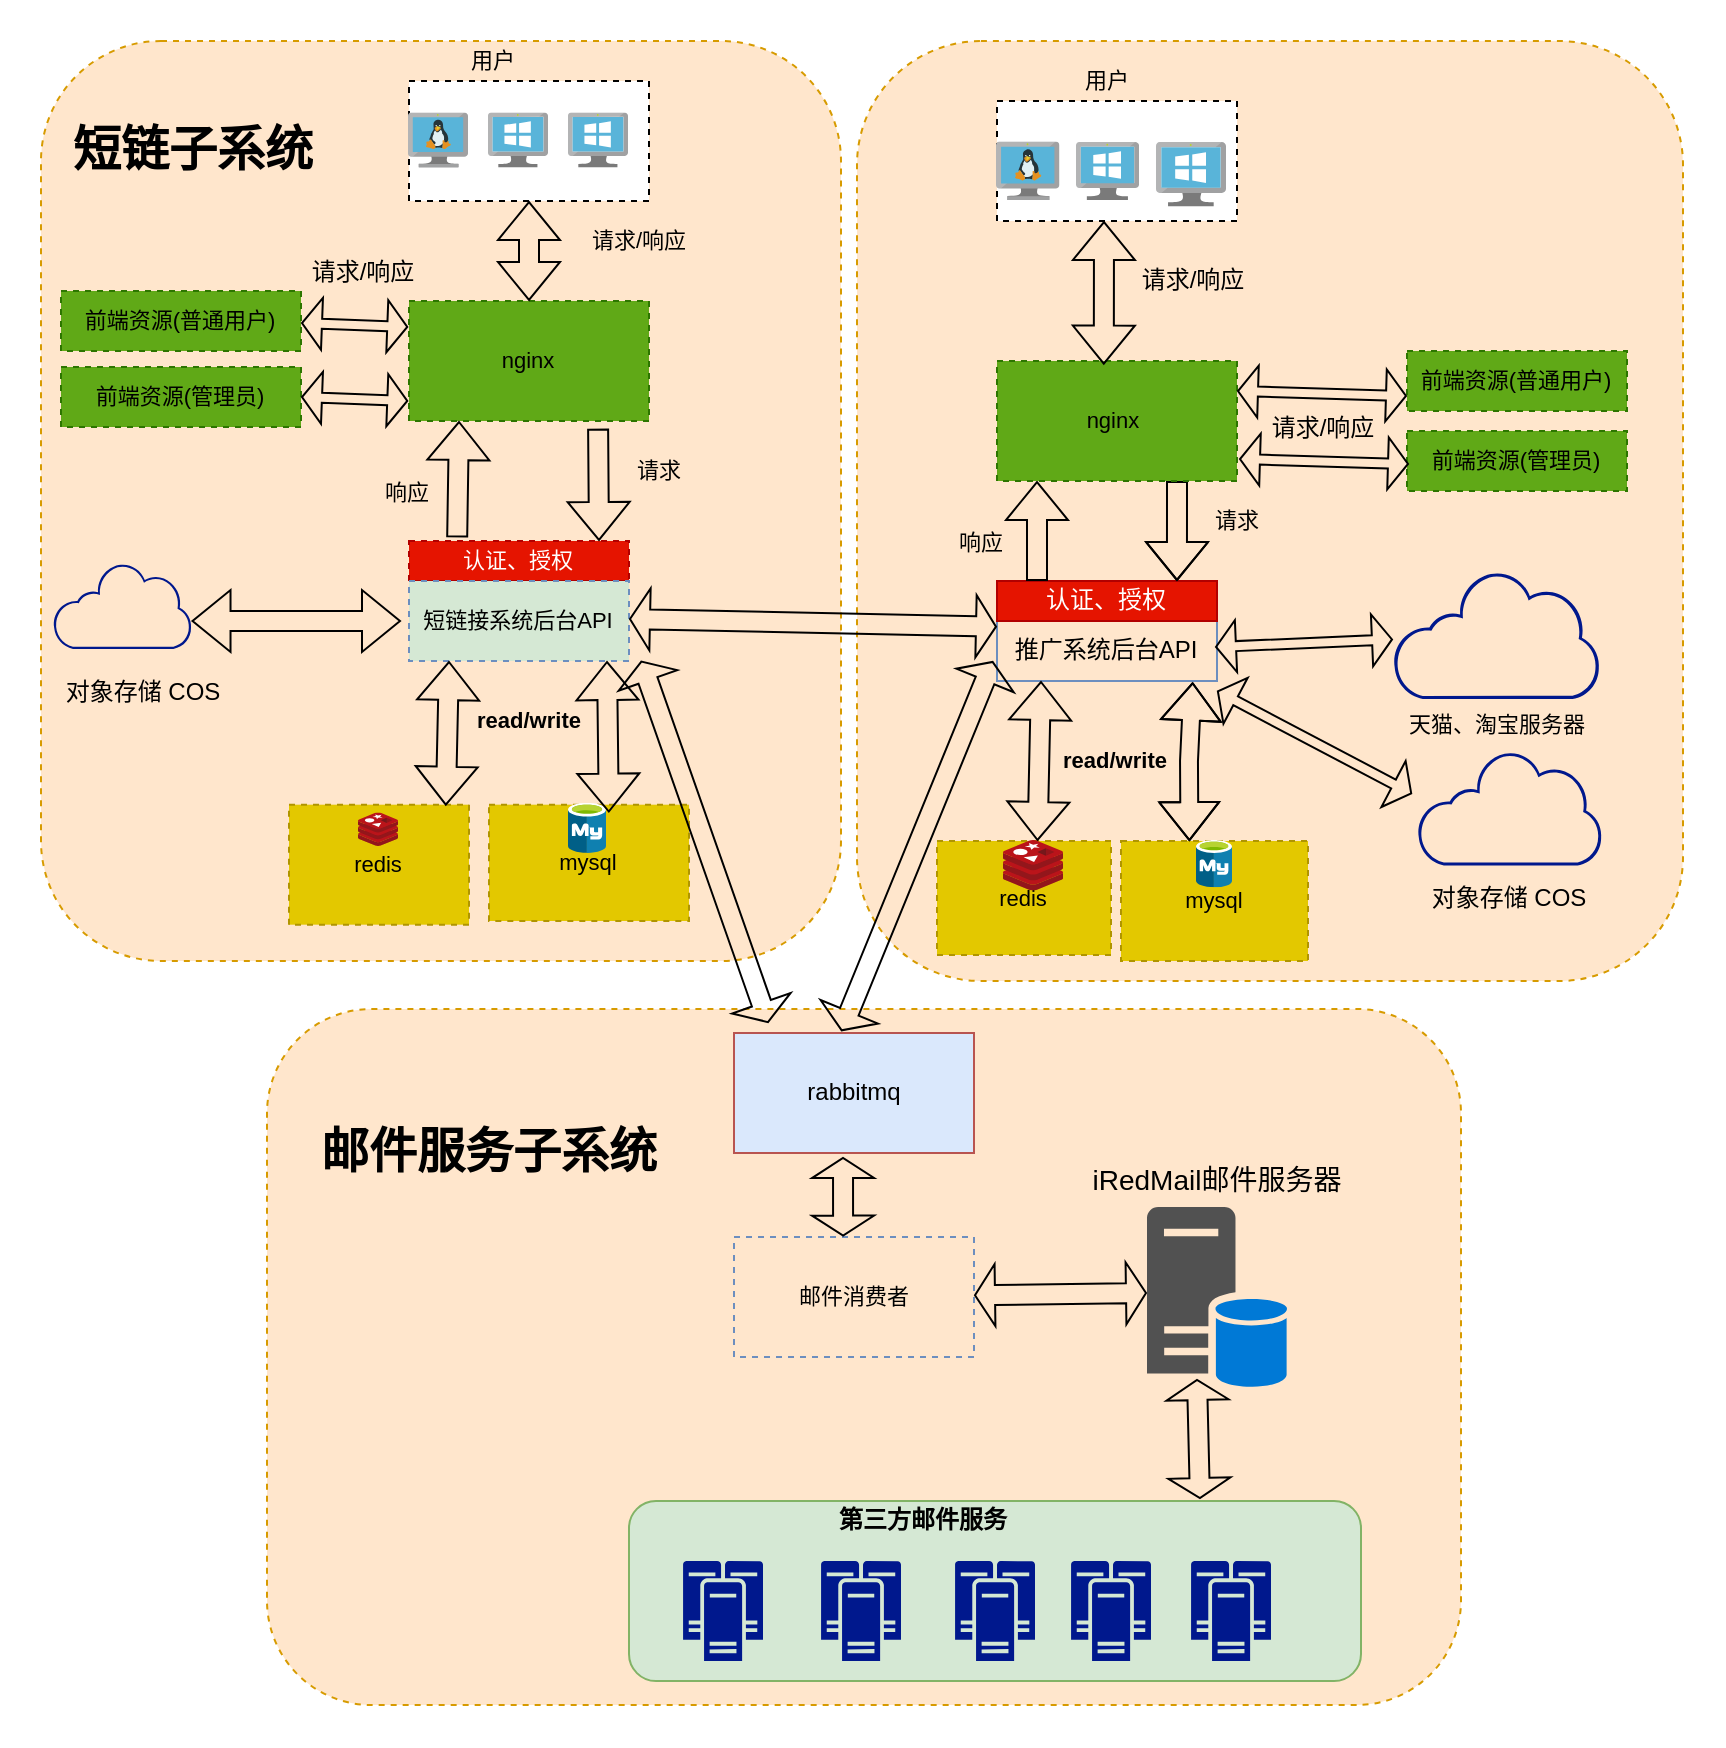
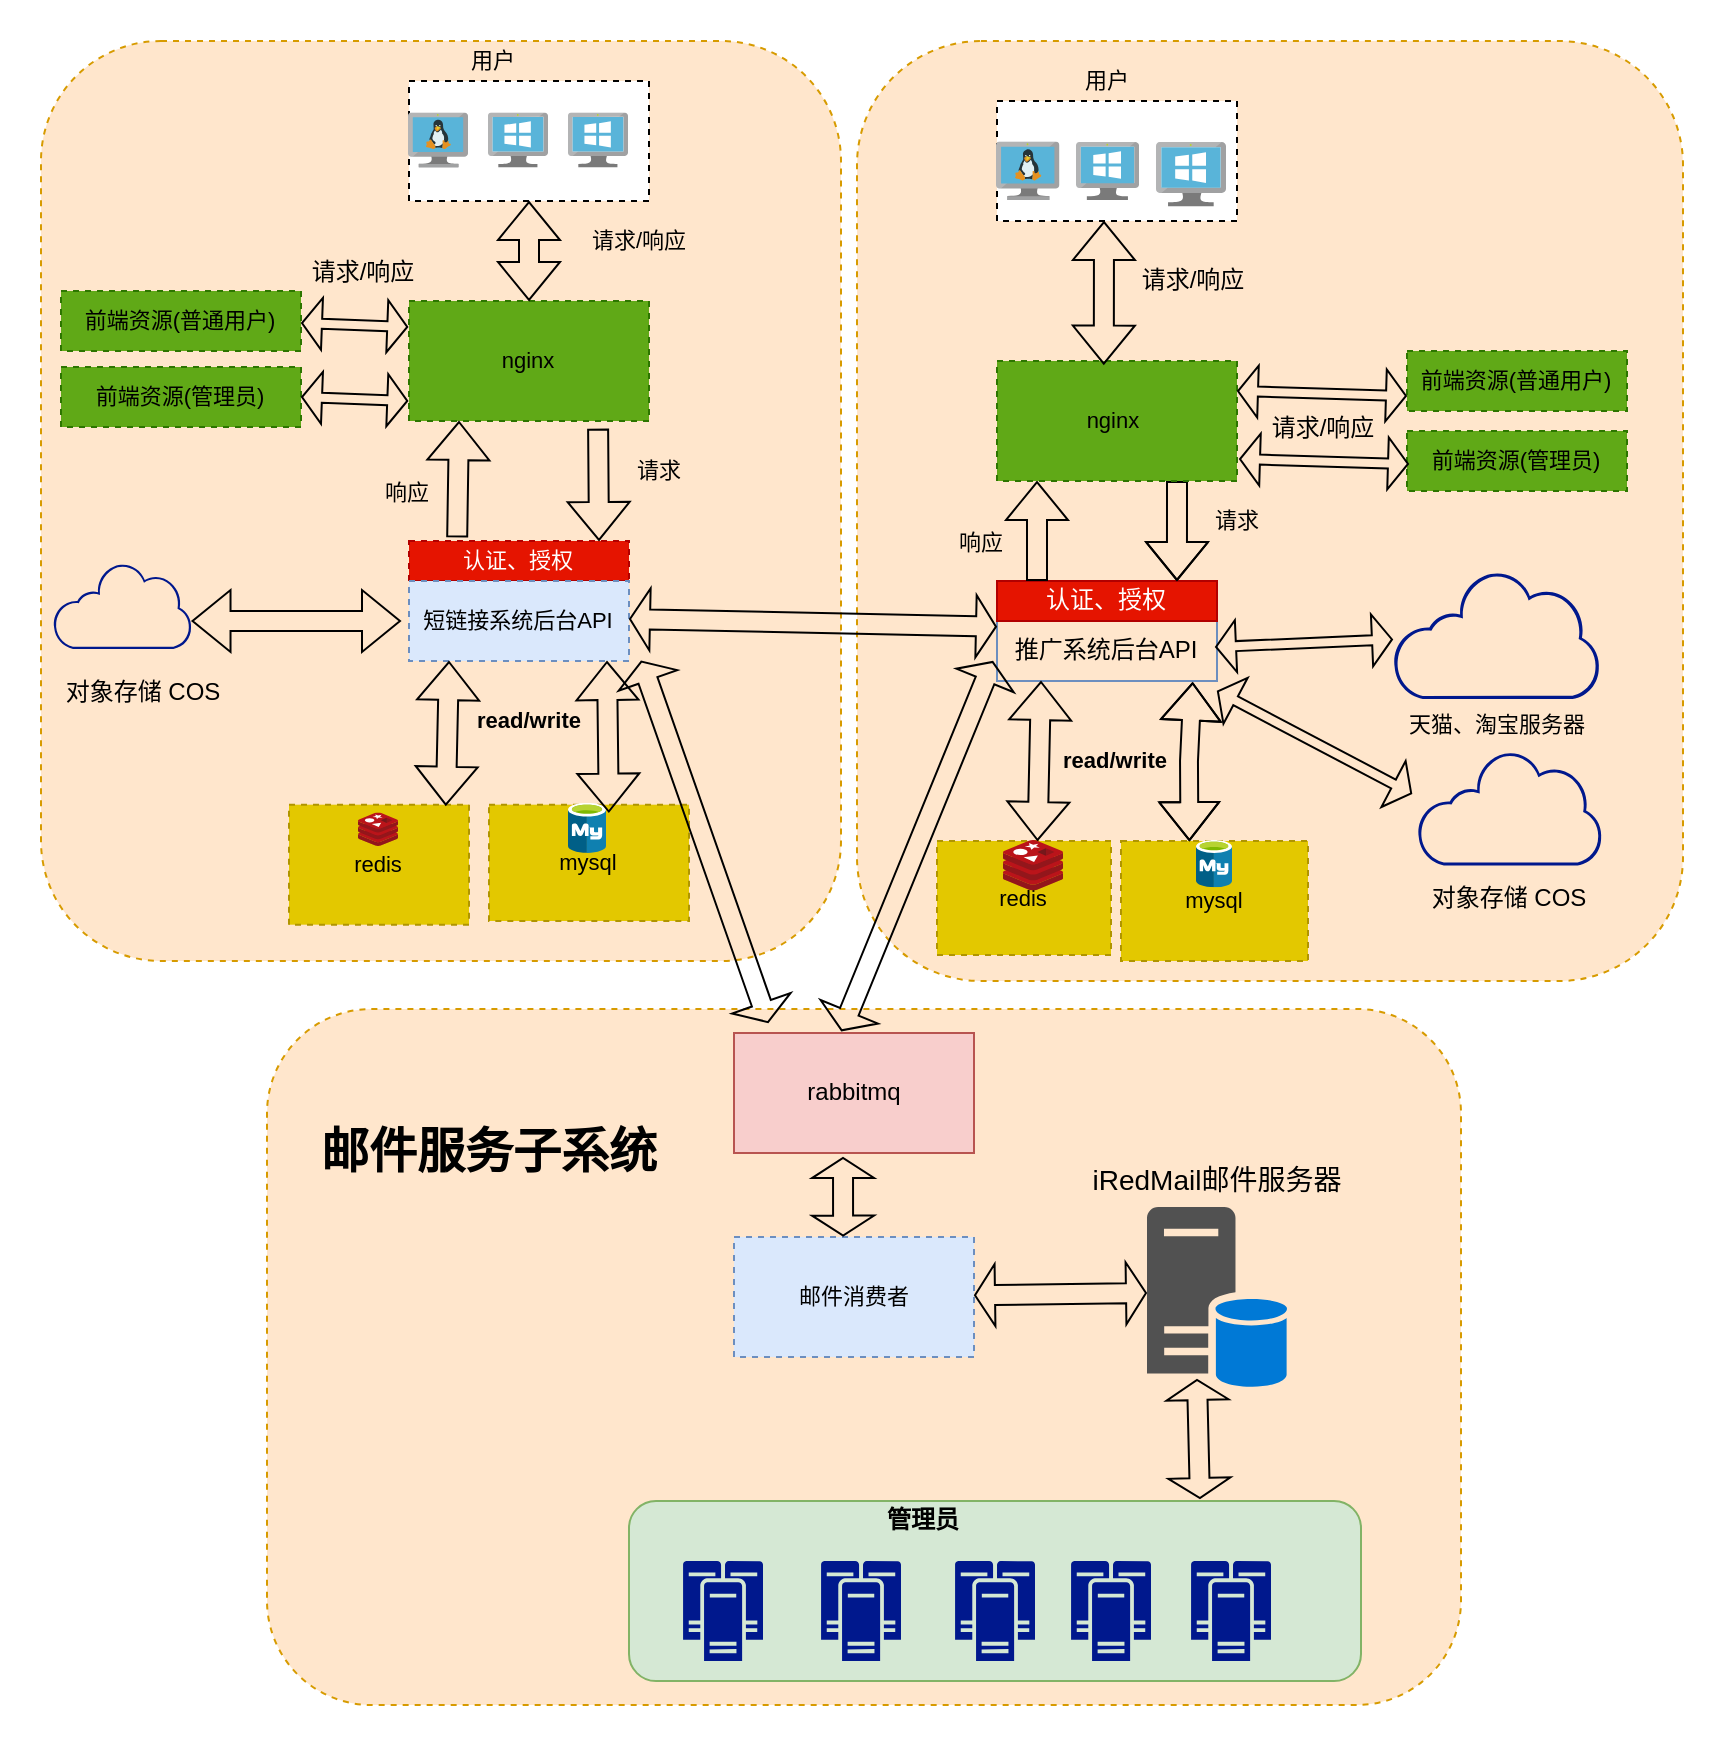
(193, 150) -> none
(519, 621) -> (519, 621)
(854, 1093) -> (854, 1093)
(854, 1297) -> (854, 1297)
(924, 1521) -> (924, 1521)
